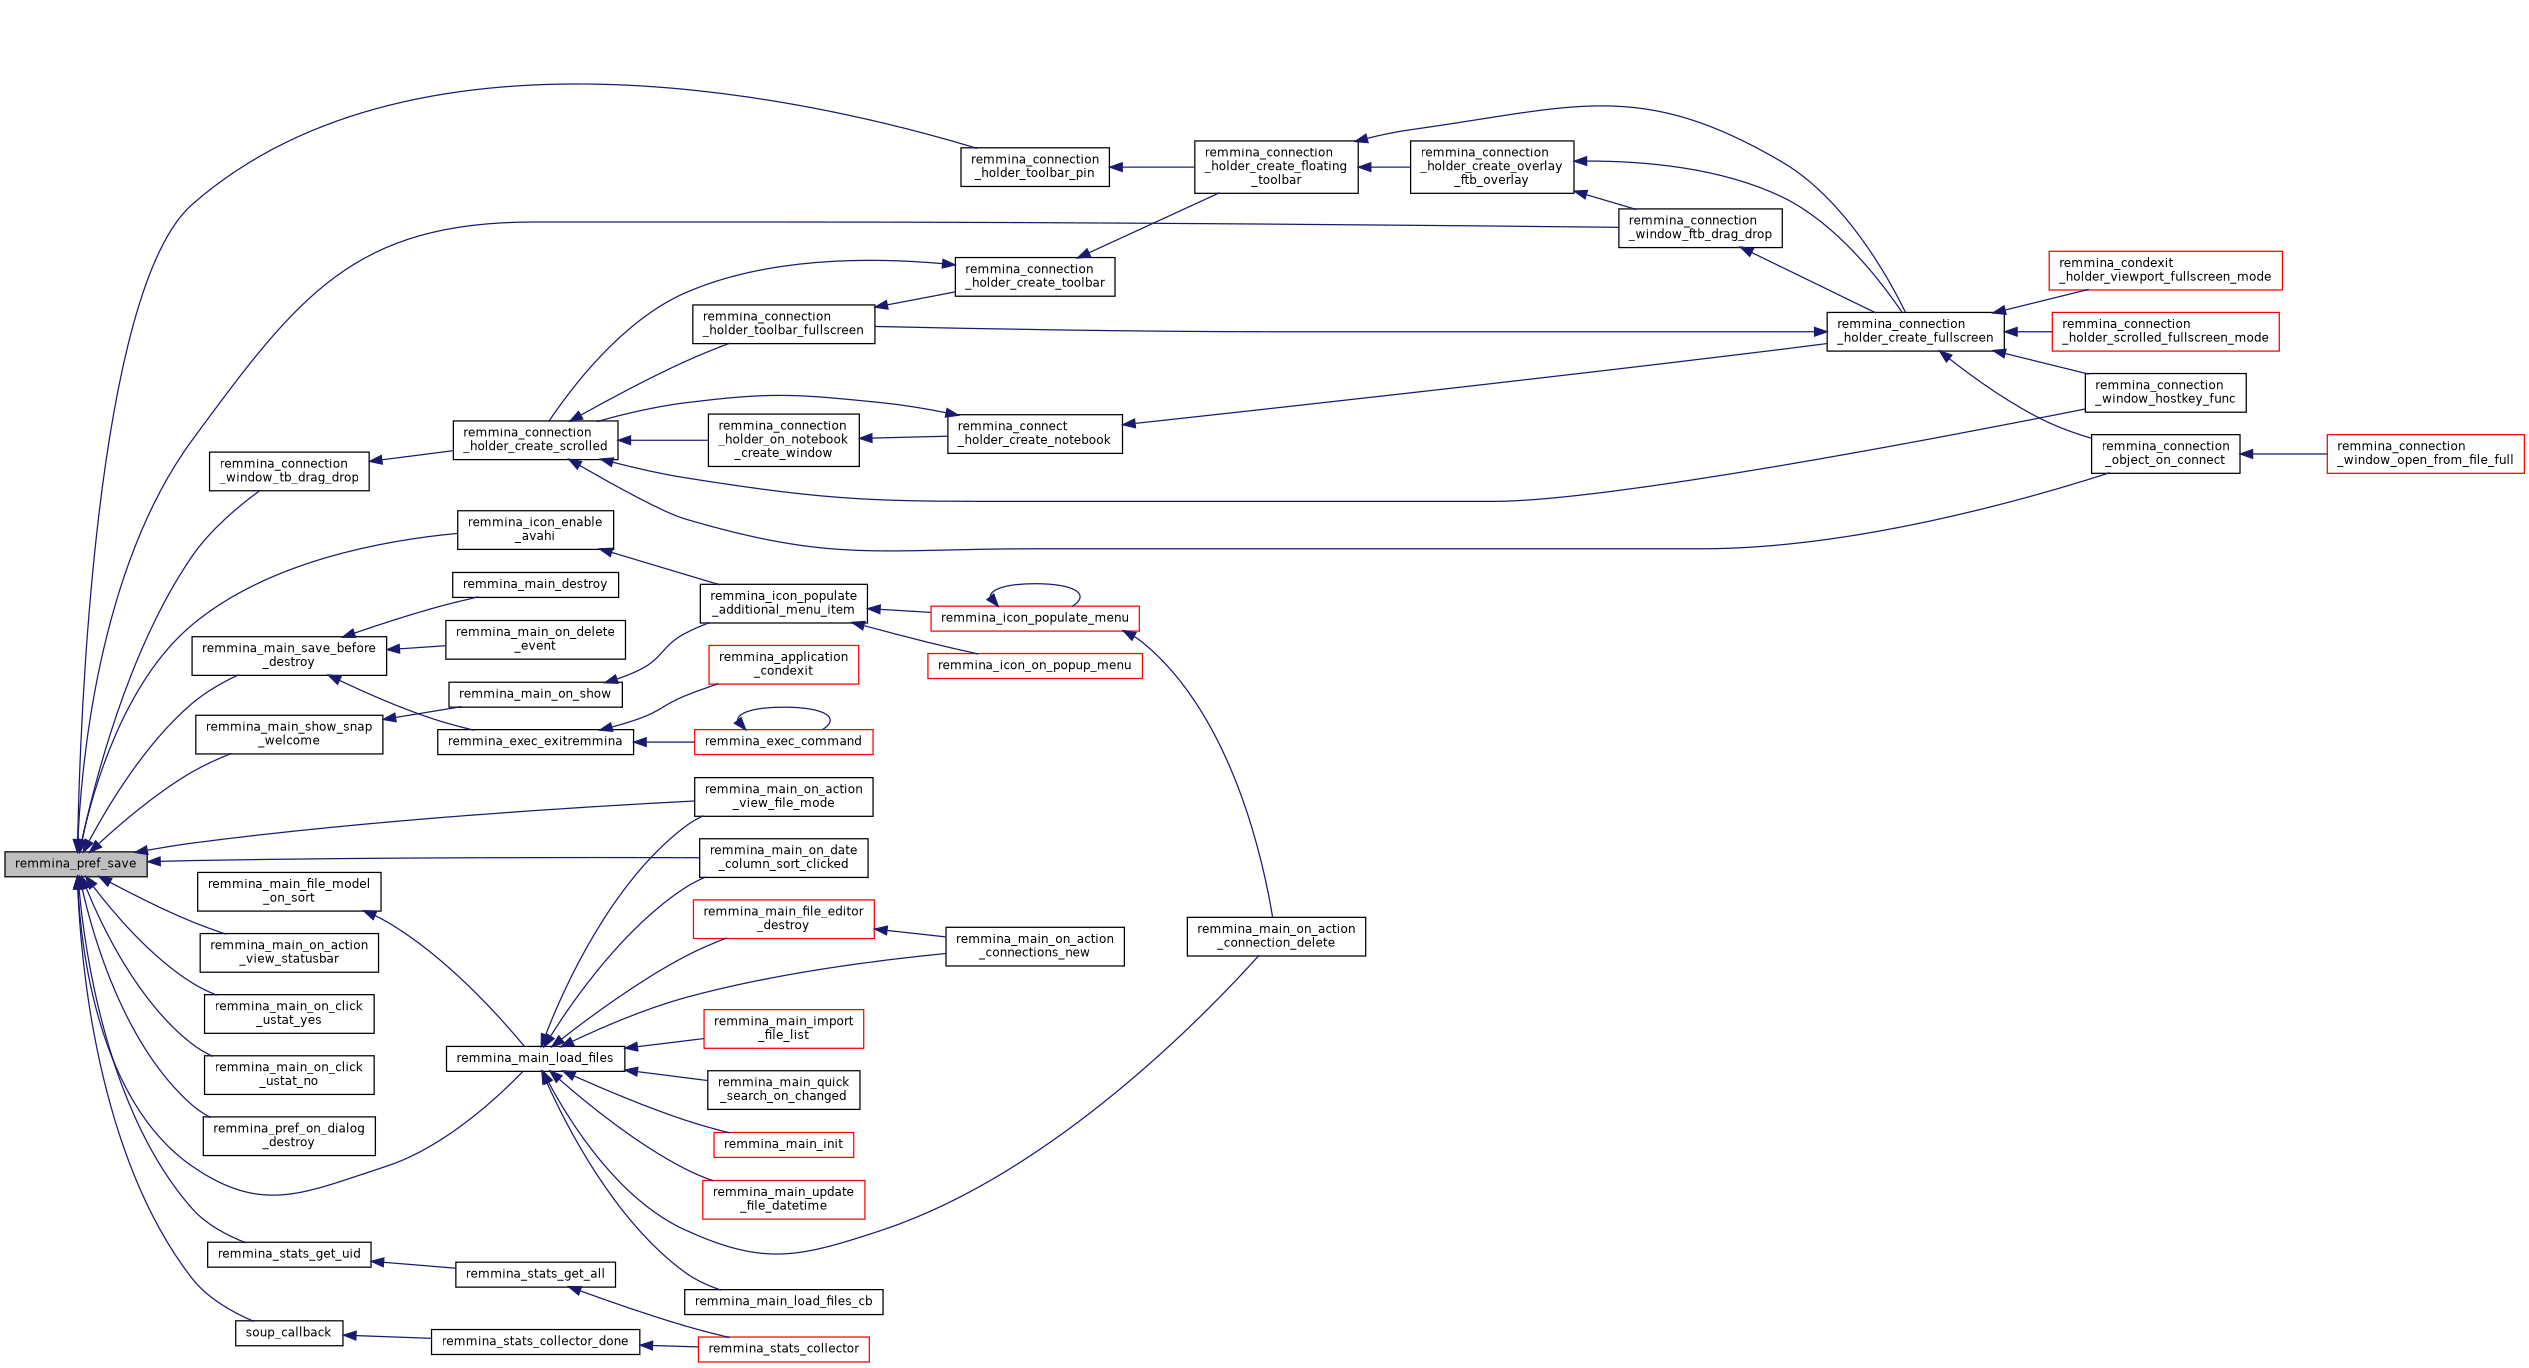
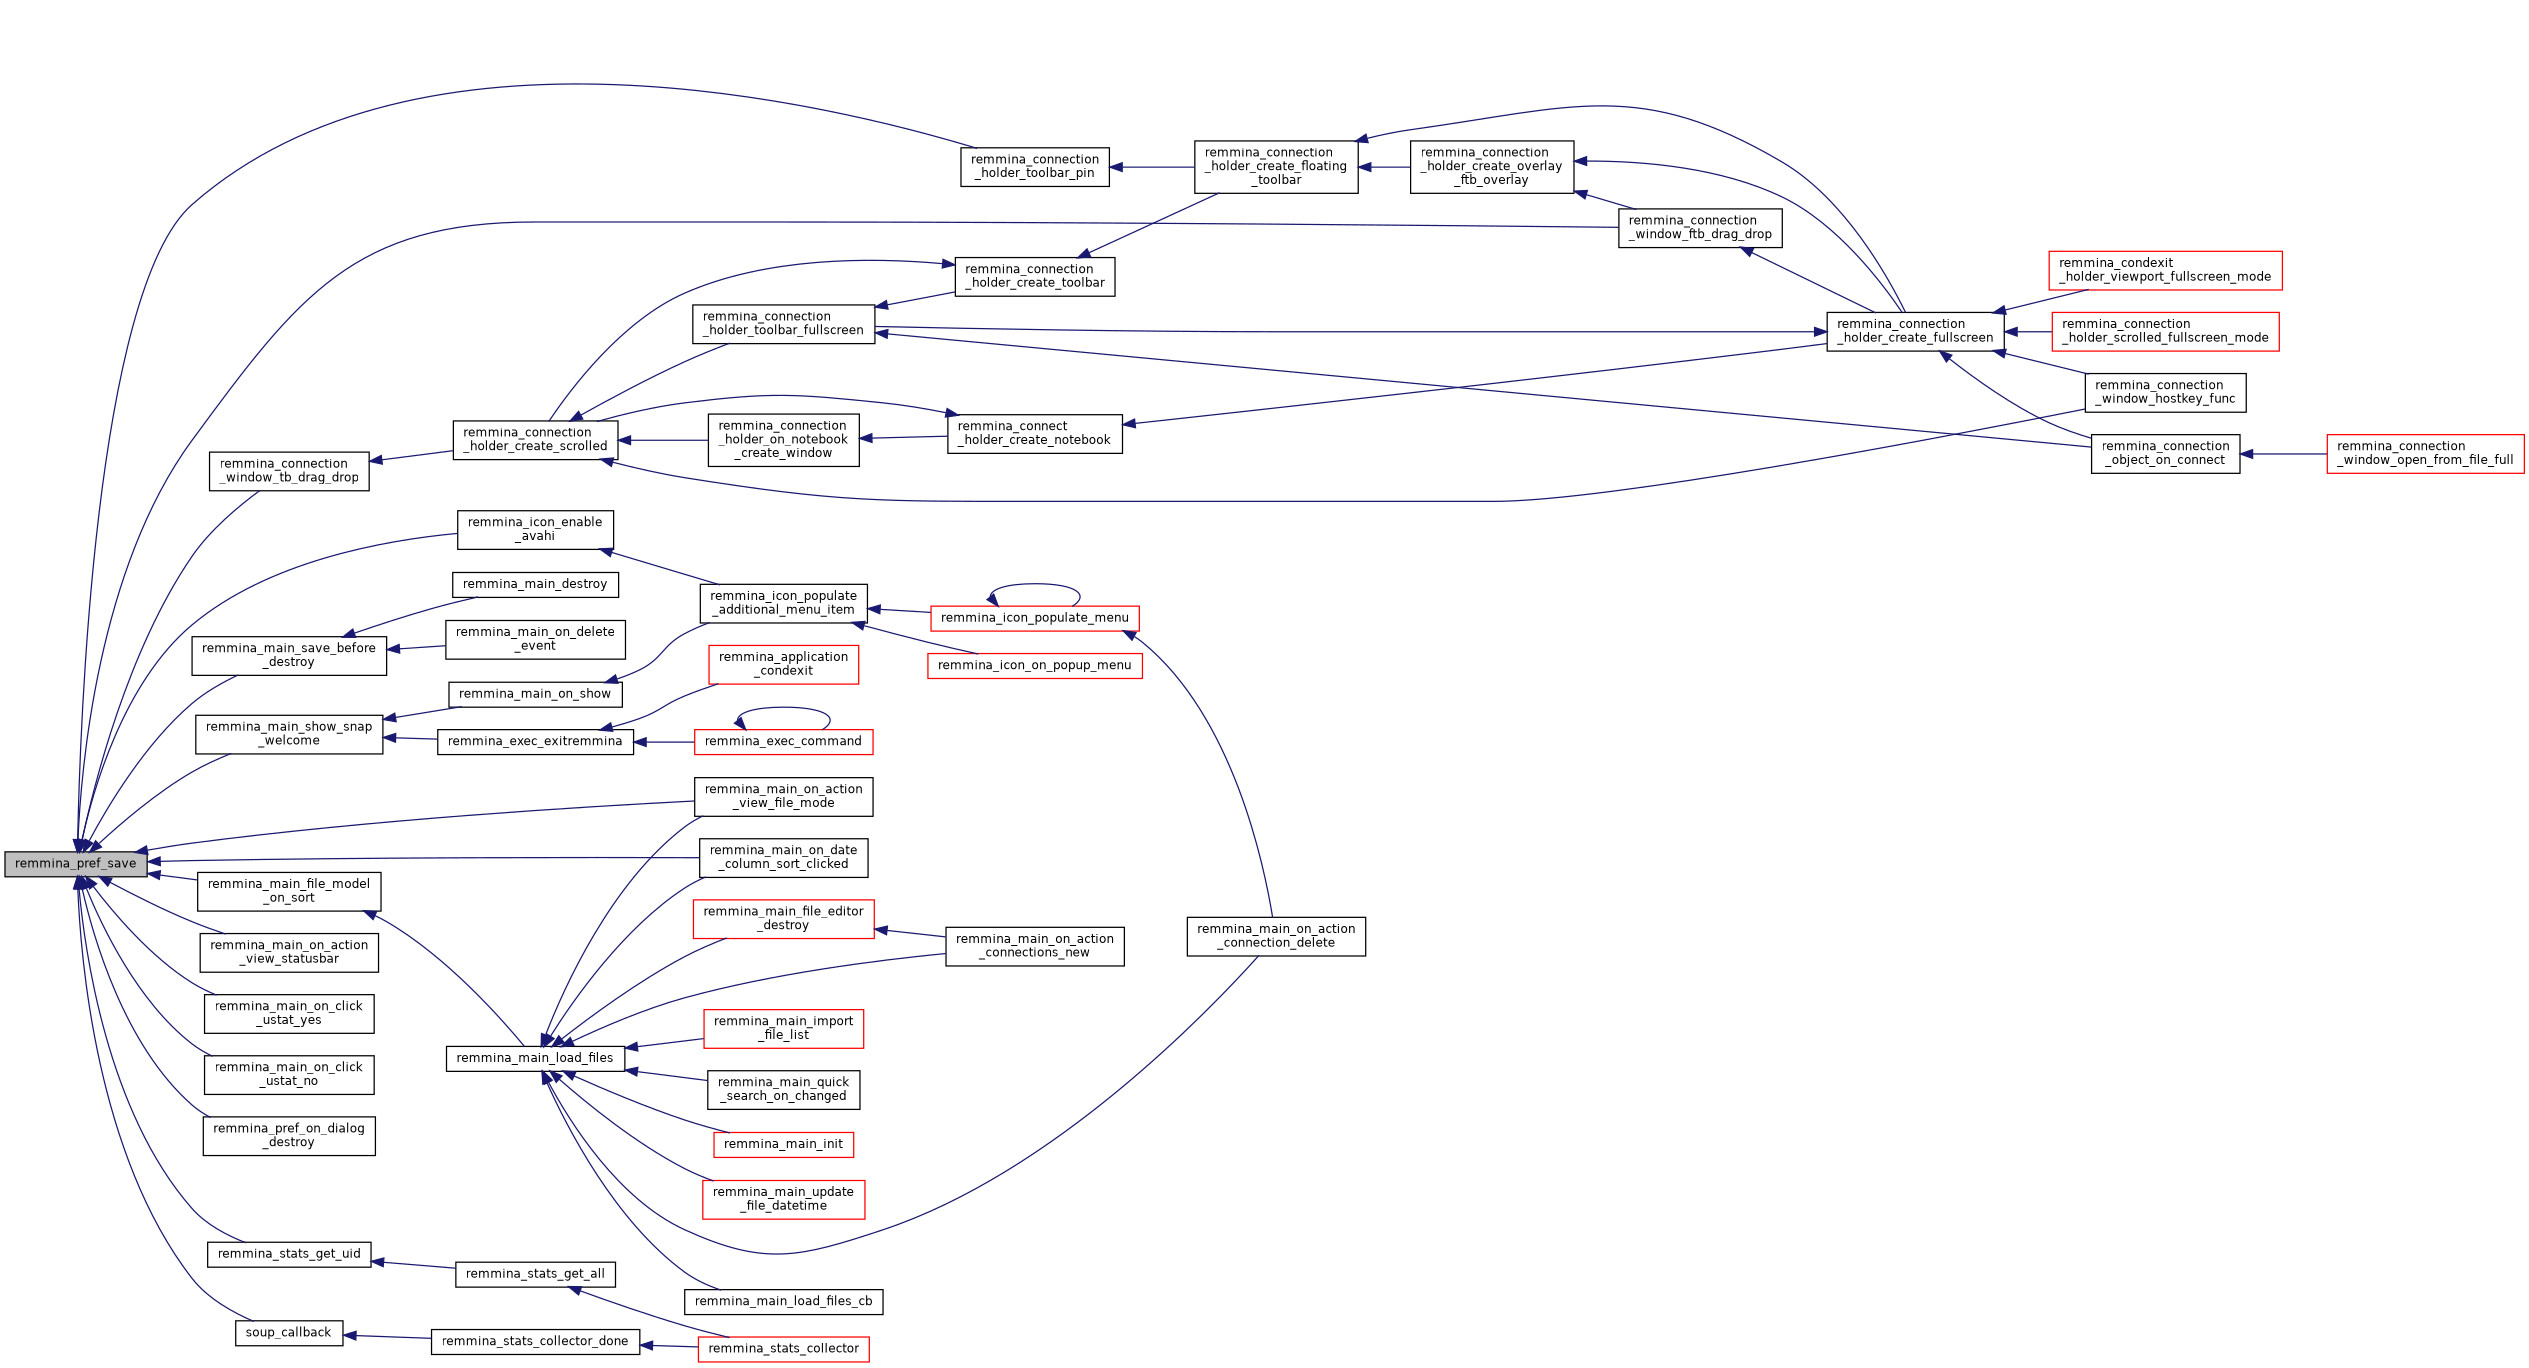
(1341, 549) -> (1520, 393)
(402, 708) -> (417, 738)
(220, 1182) -> (179, 878)
